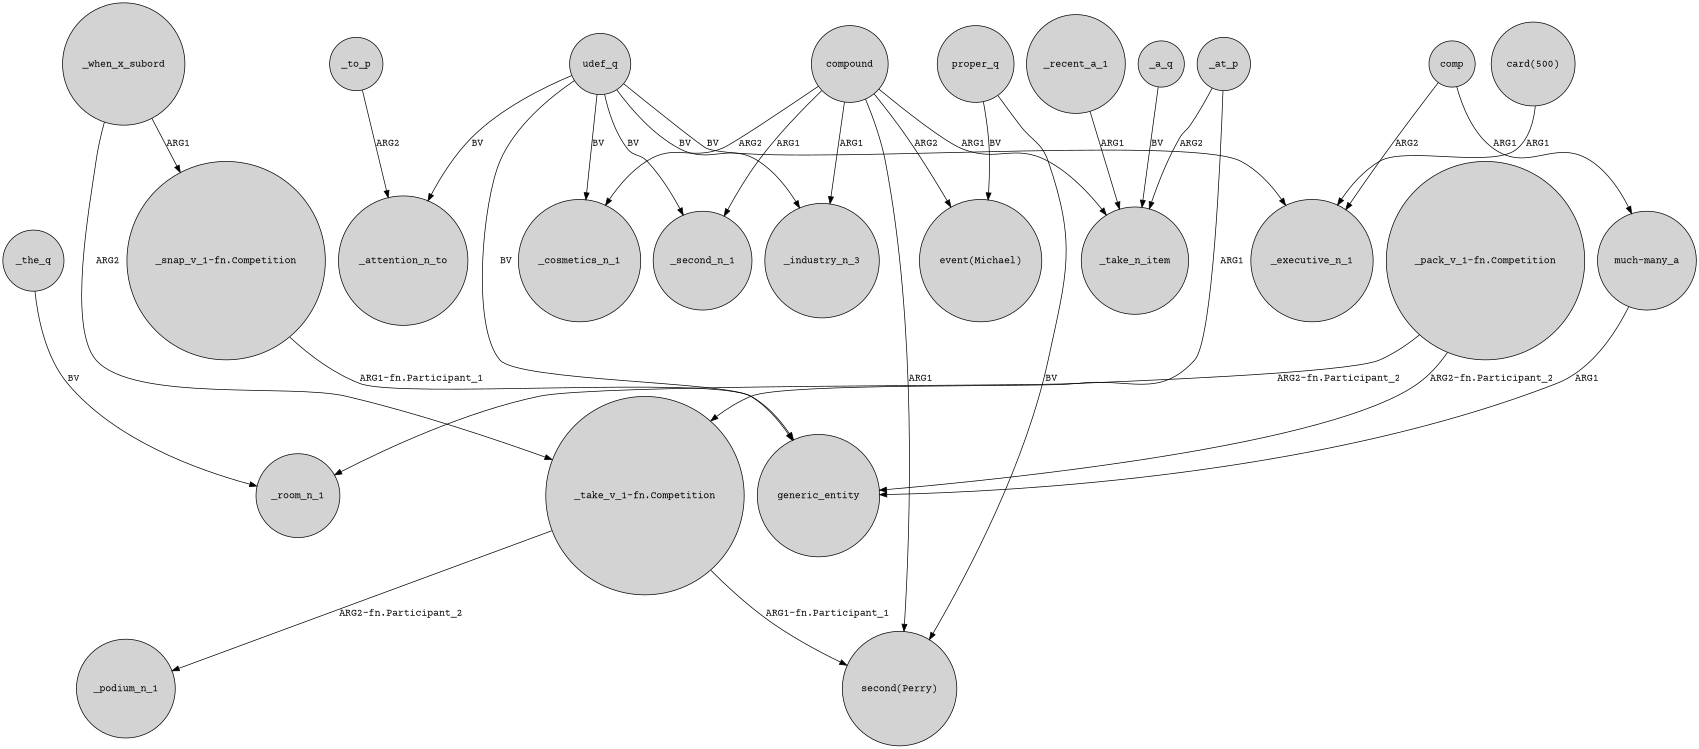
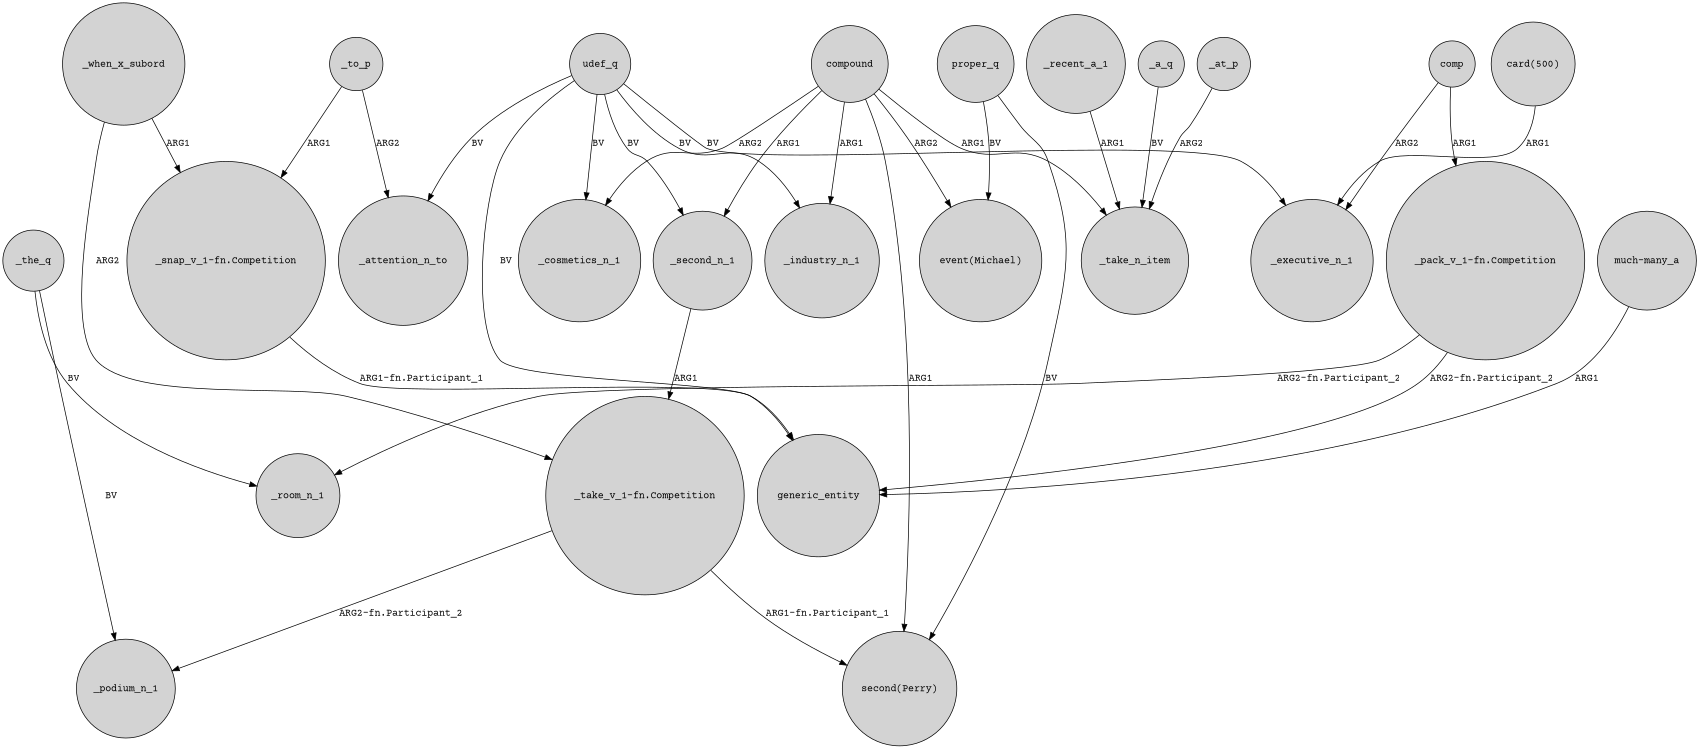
none -> (313, 129)
(1536, 156) -> (1451, 123)
(822, 261) -> (822, 261)
(1184, 370) -> (681, 350)
none -> (76, 462)
